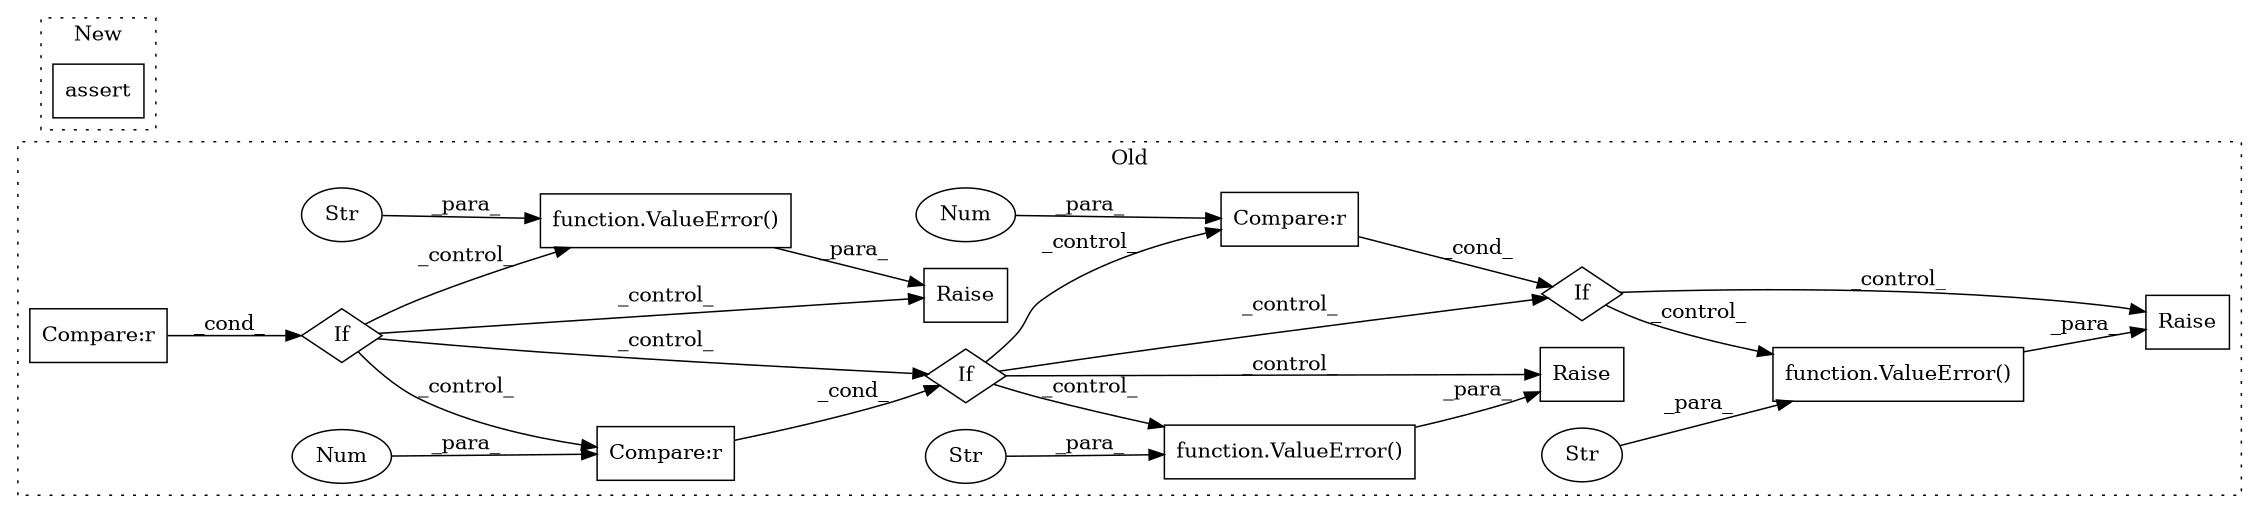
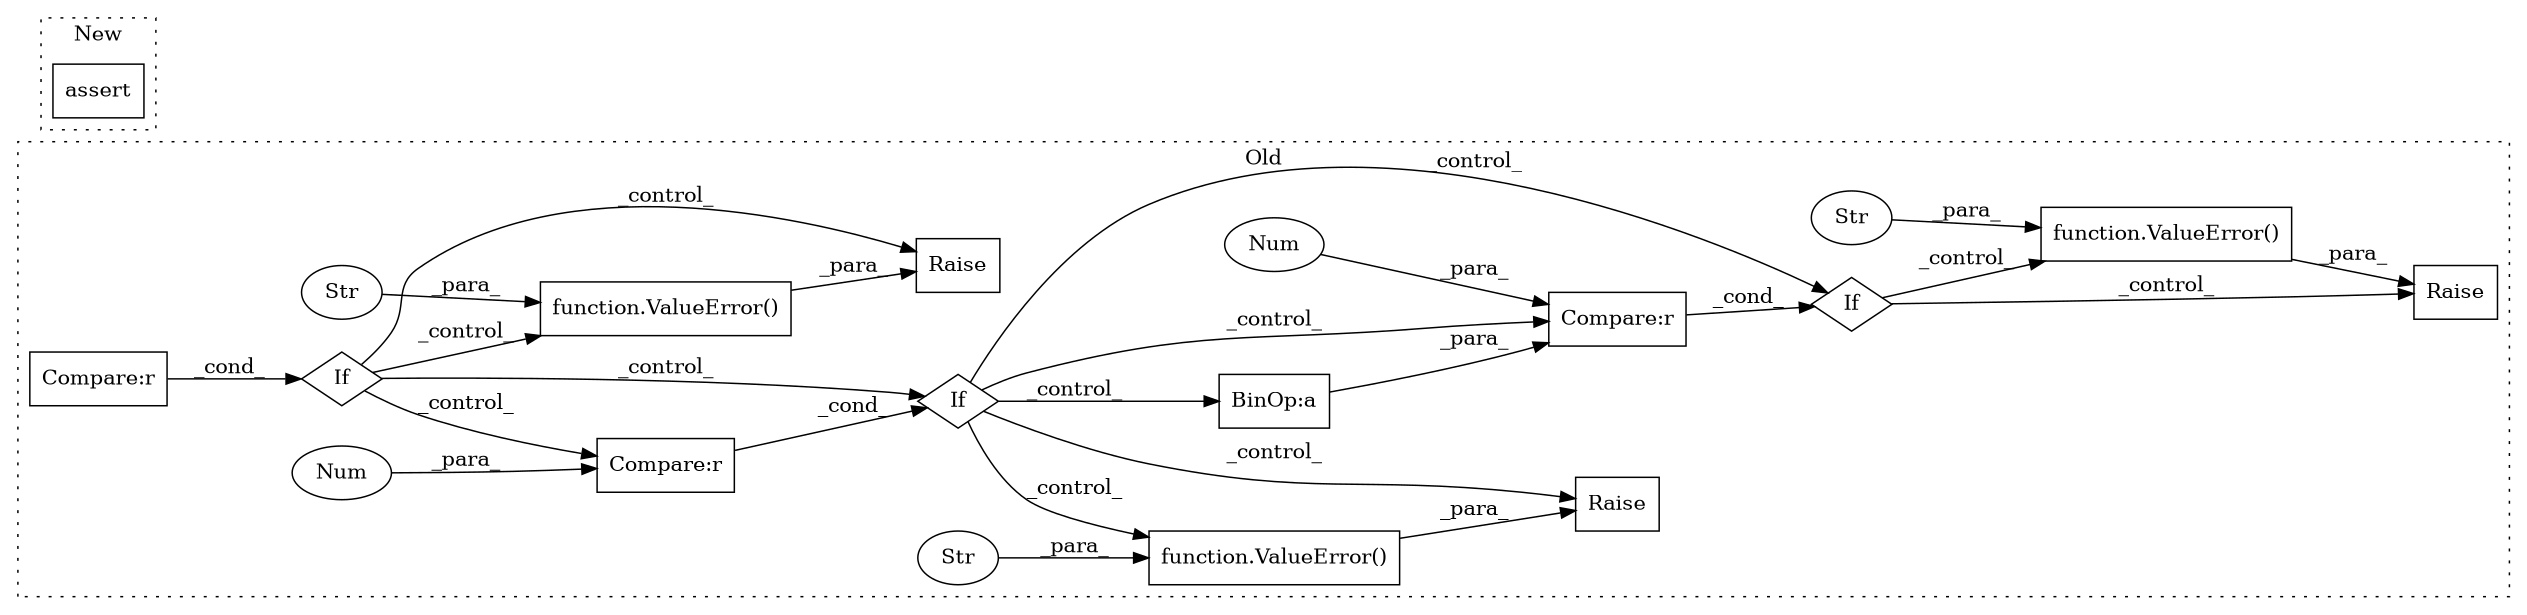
none -> (1274, 401)
